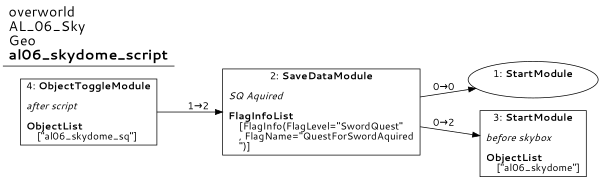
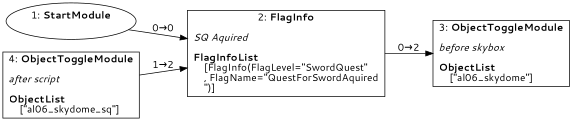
(89, 34) -> none
(327, 76) -> (292, 18)
(444, 93) -> (154, 34)
(539, 118) -> (507, 28)
